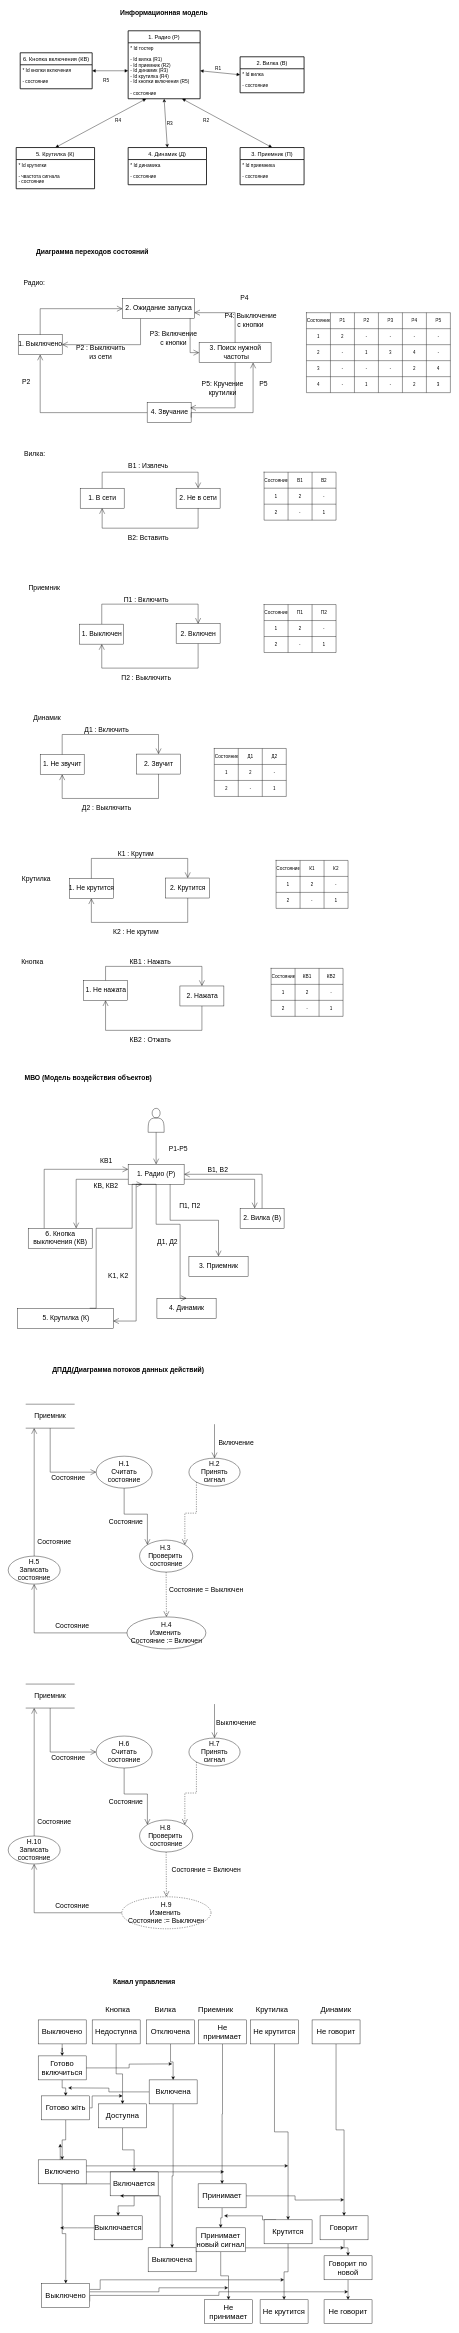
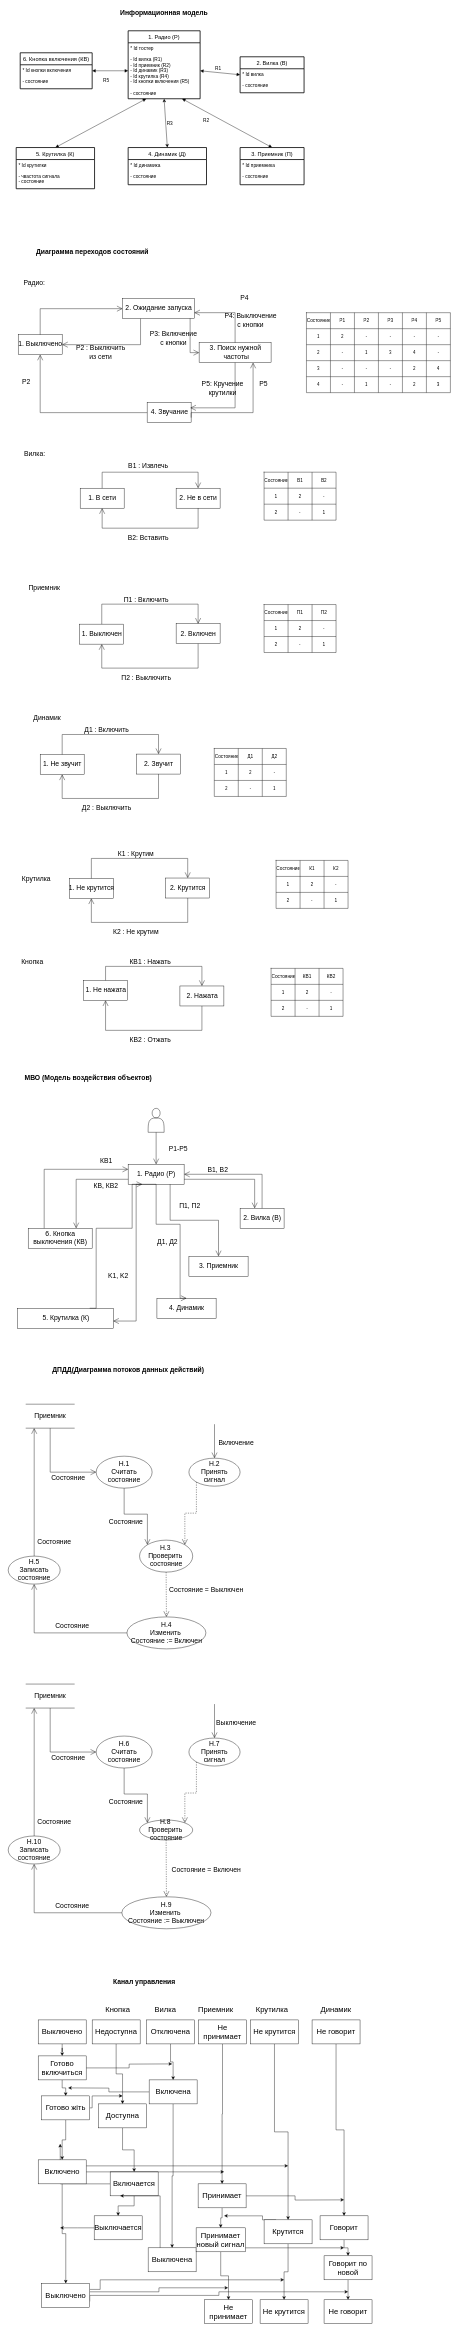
(118, 120) -> none
(166, 1836) -> (166, 1830)
(167, 1913) -> (167, 1913)
